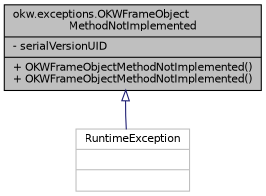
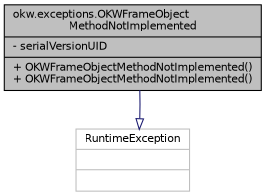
(126, 115) -> (140, 104)
